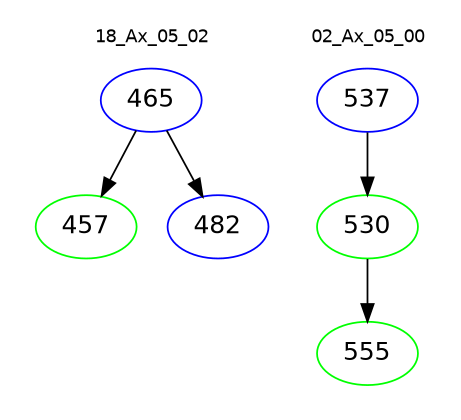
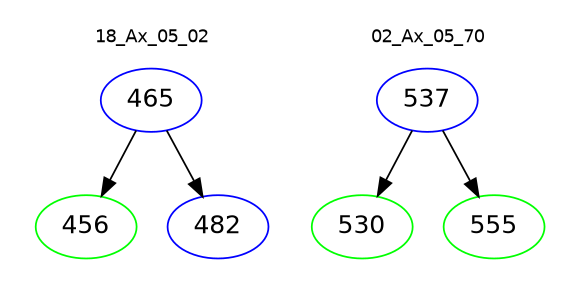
(368, 38) -> (428, 38)
(86, 227) -> (86, 227)
(367, 282) -> (456, 156)
